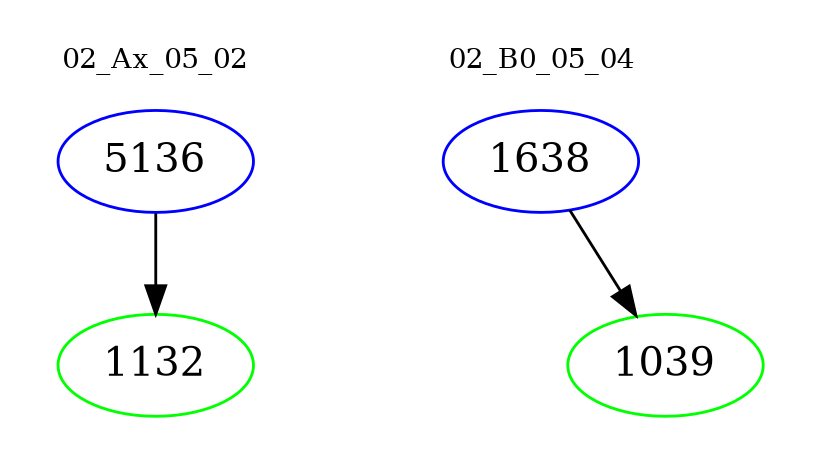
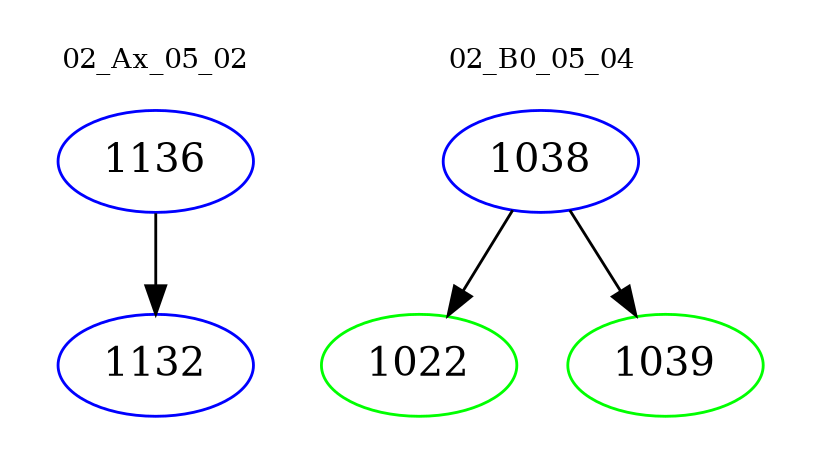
(156, 161) -> (156, 161)
(541, 161) -> (541, 161)
(156, 365) -> (156, 365)
none -> (419, 365)
